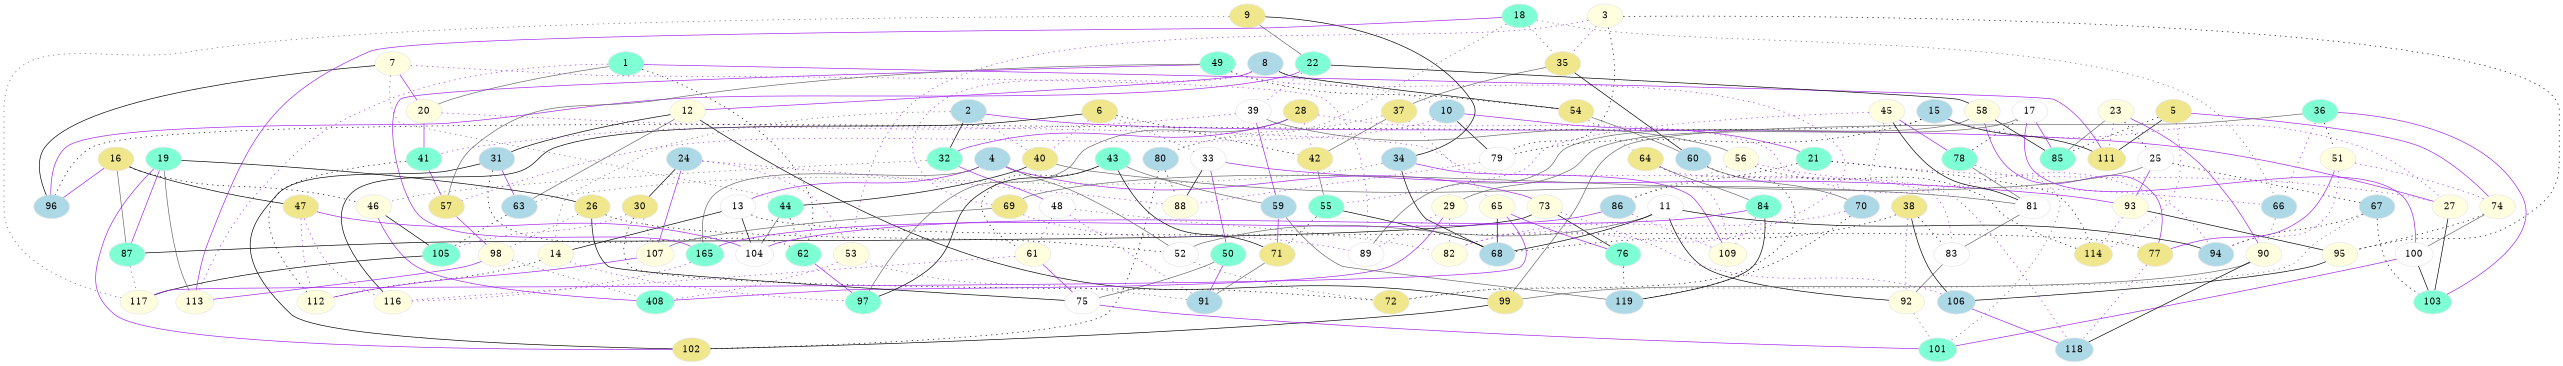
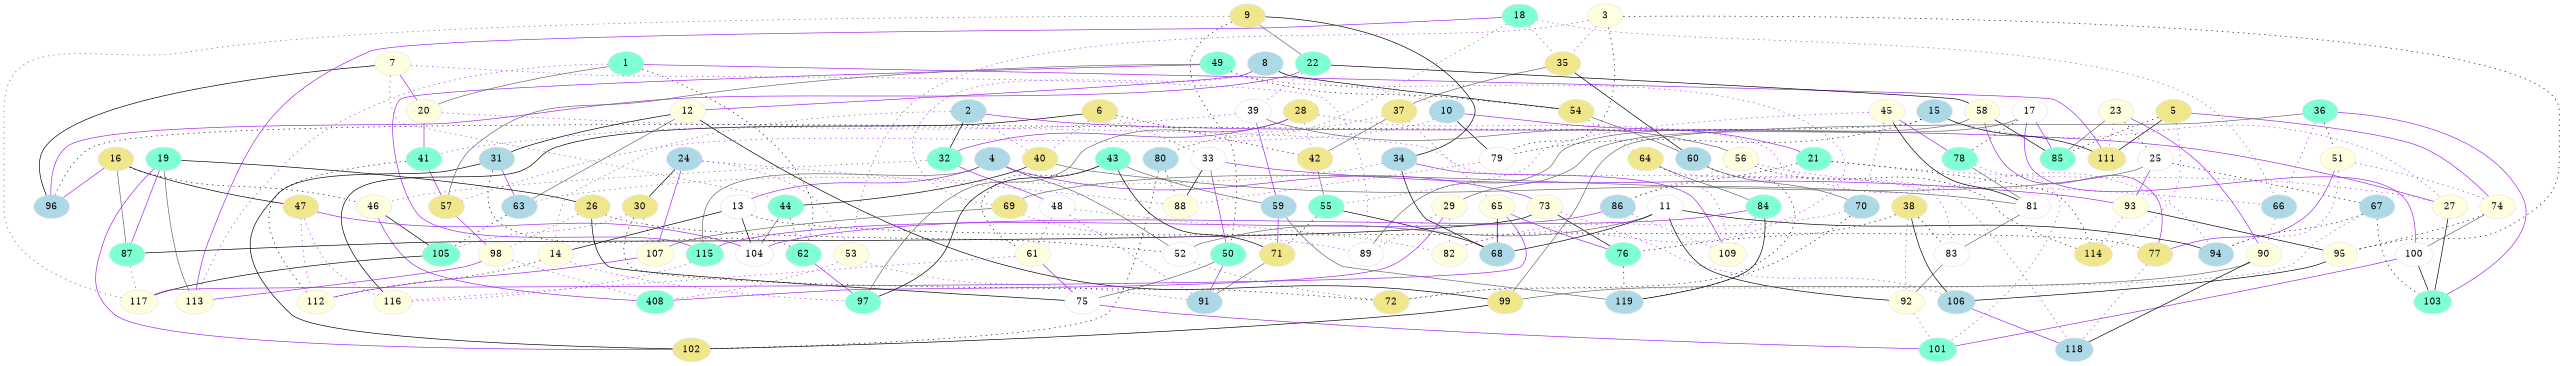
none -> (1216, 122)
(1754, 238) -> (1750, 238)
(705, 254) -> (705, 254)
